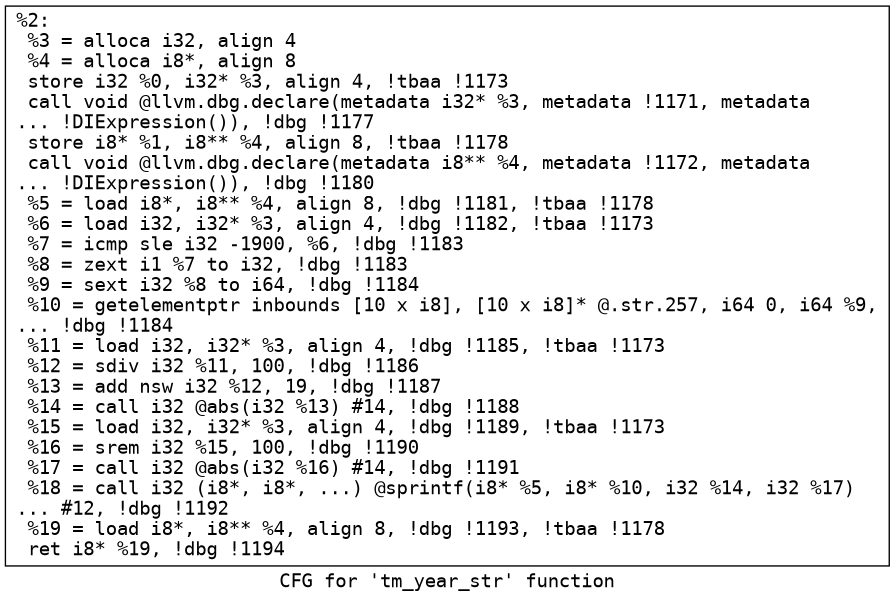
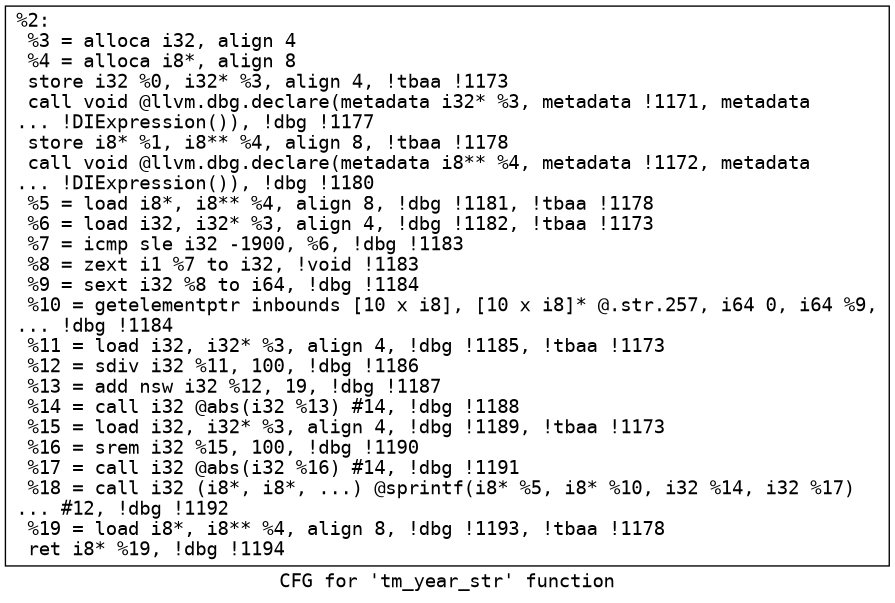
(212, 265) -> (218, 265)
